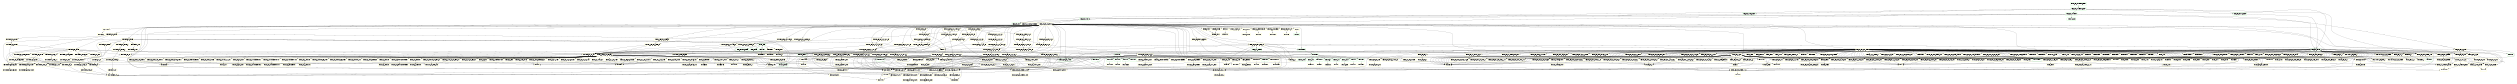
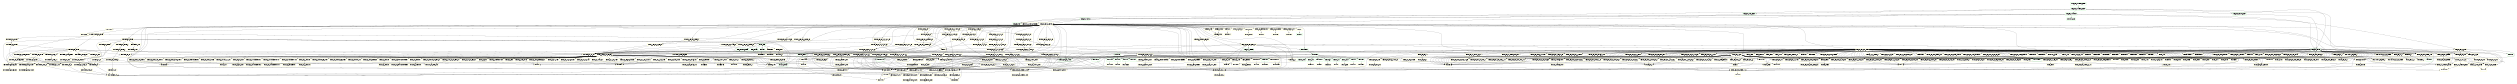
(111, 34) -> (96, 34)
